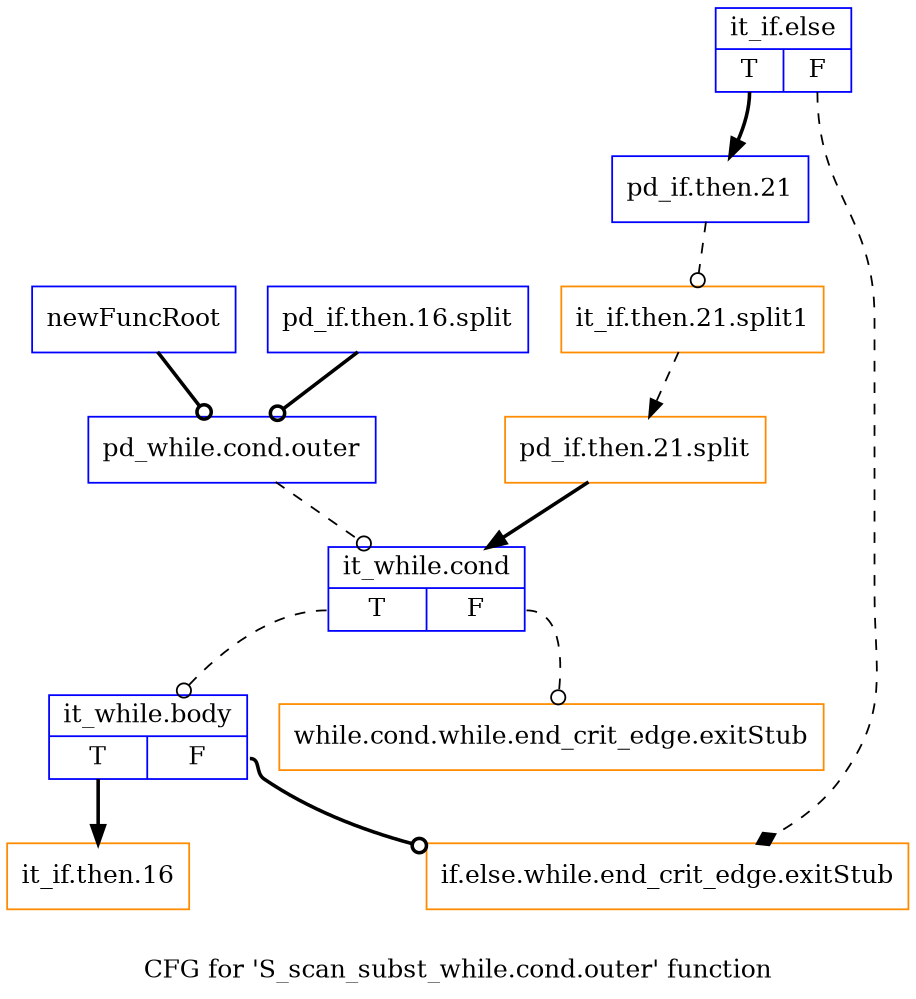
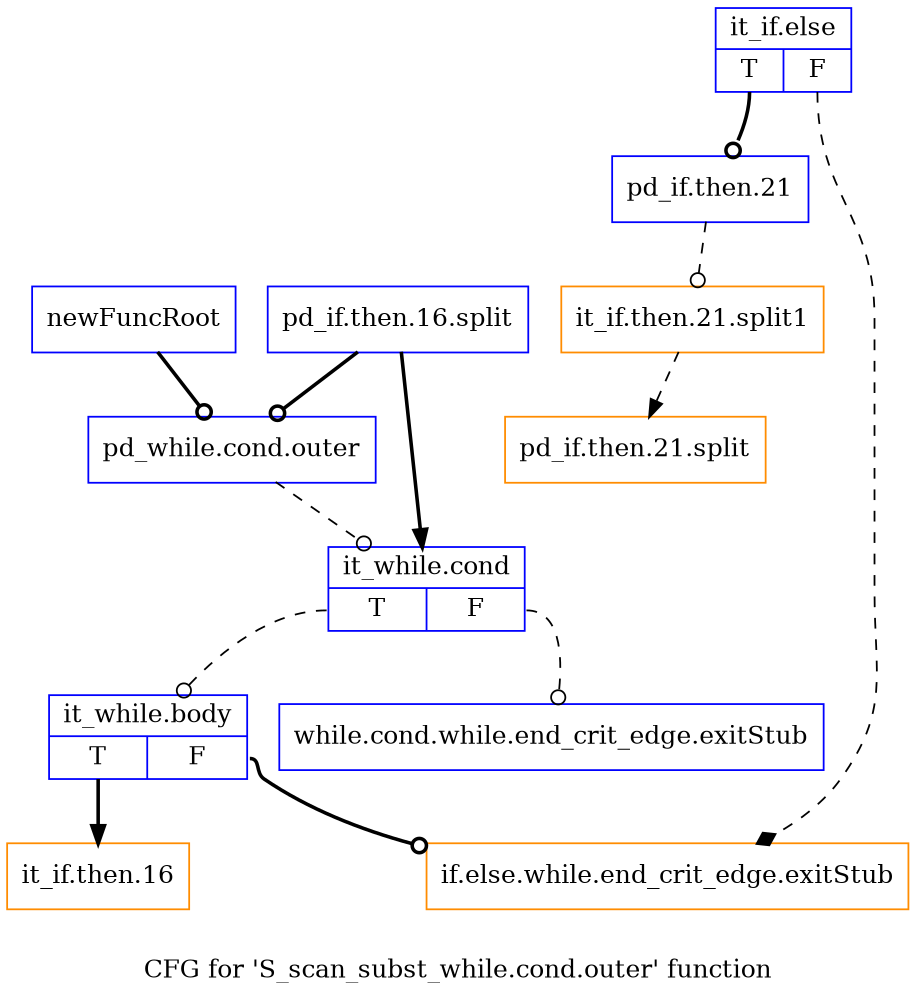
(746, 117) -> (746, 117)
(546, 510) -> (411, 441)
(551, 737) -> (551, 737)
